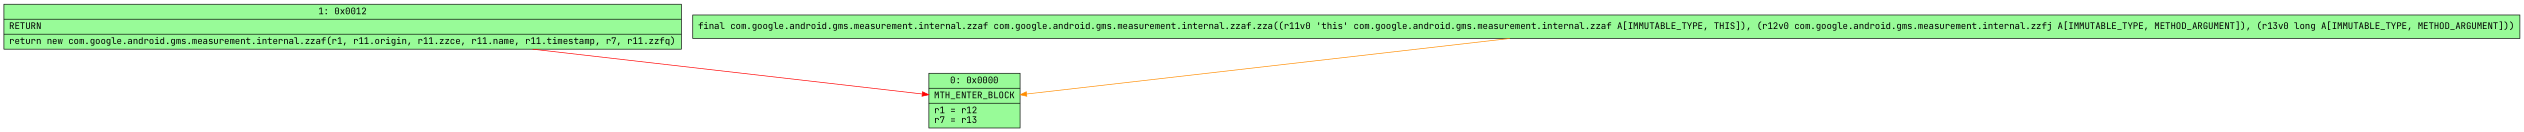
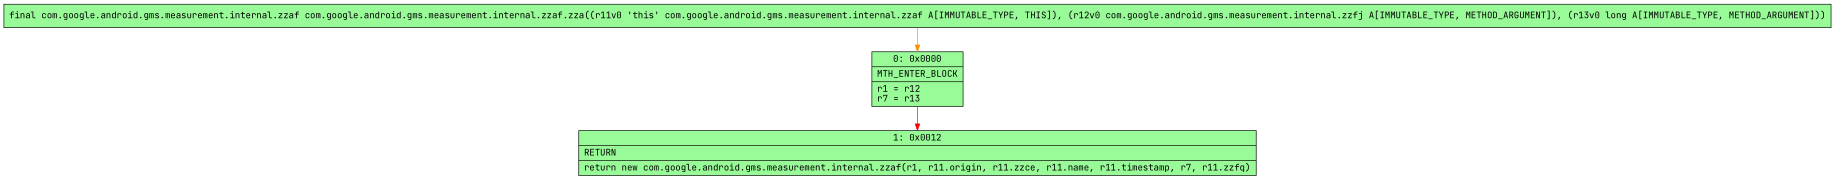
(727, 72) -> (917, 115)
